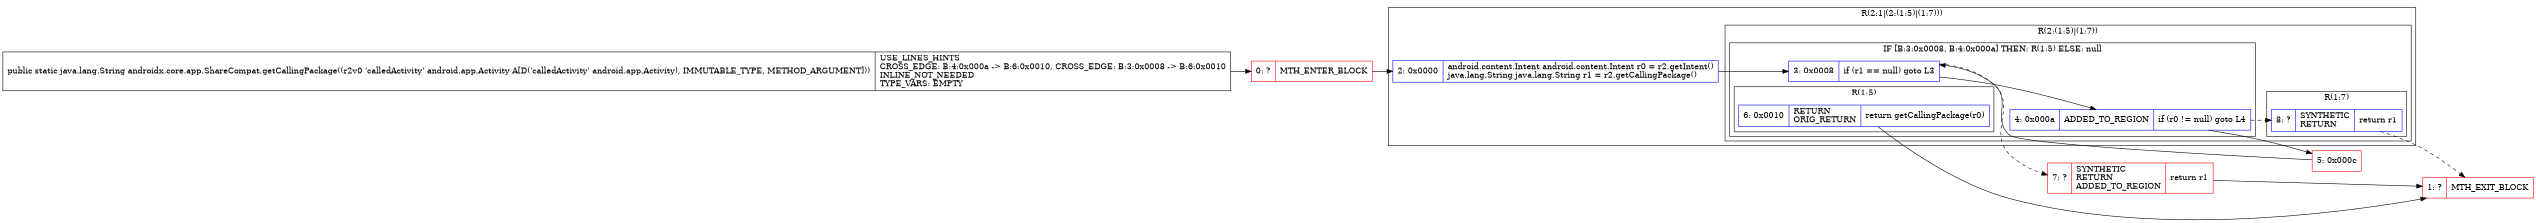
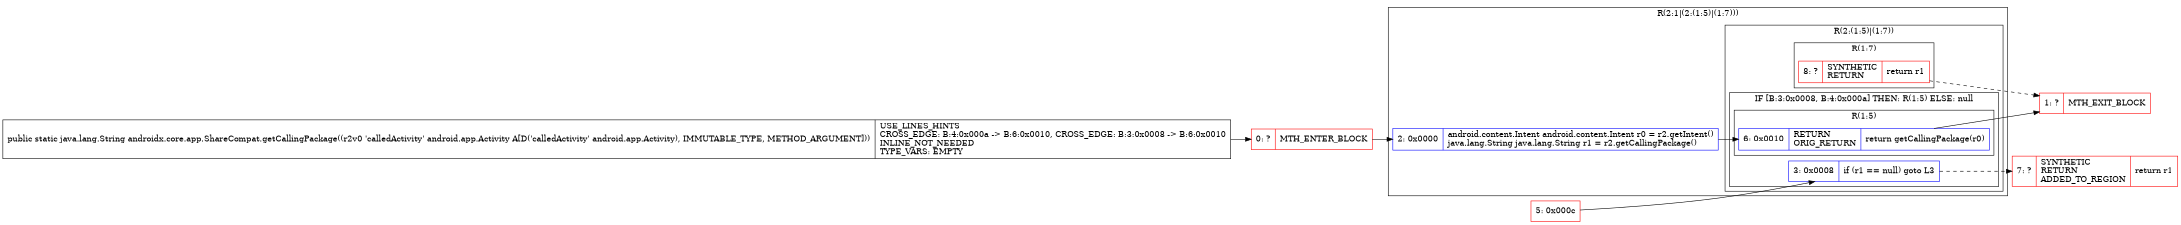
(1751, 71) -> (1726, 139)
(2130, 120) -> none
(2337, 120) -> (1864, 72)
(2315, 183) -> none
